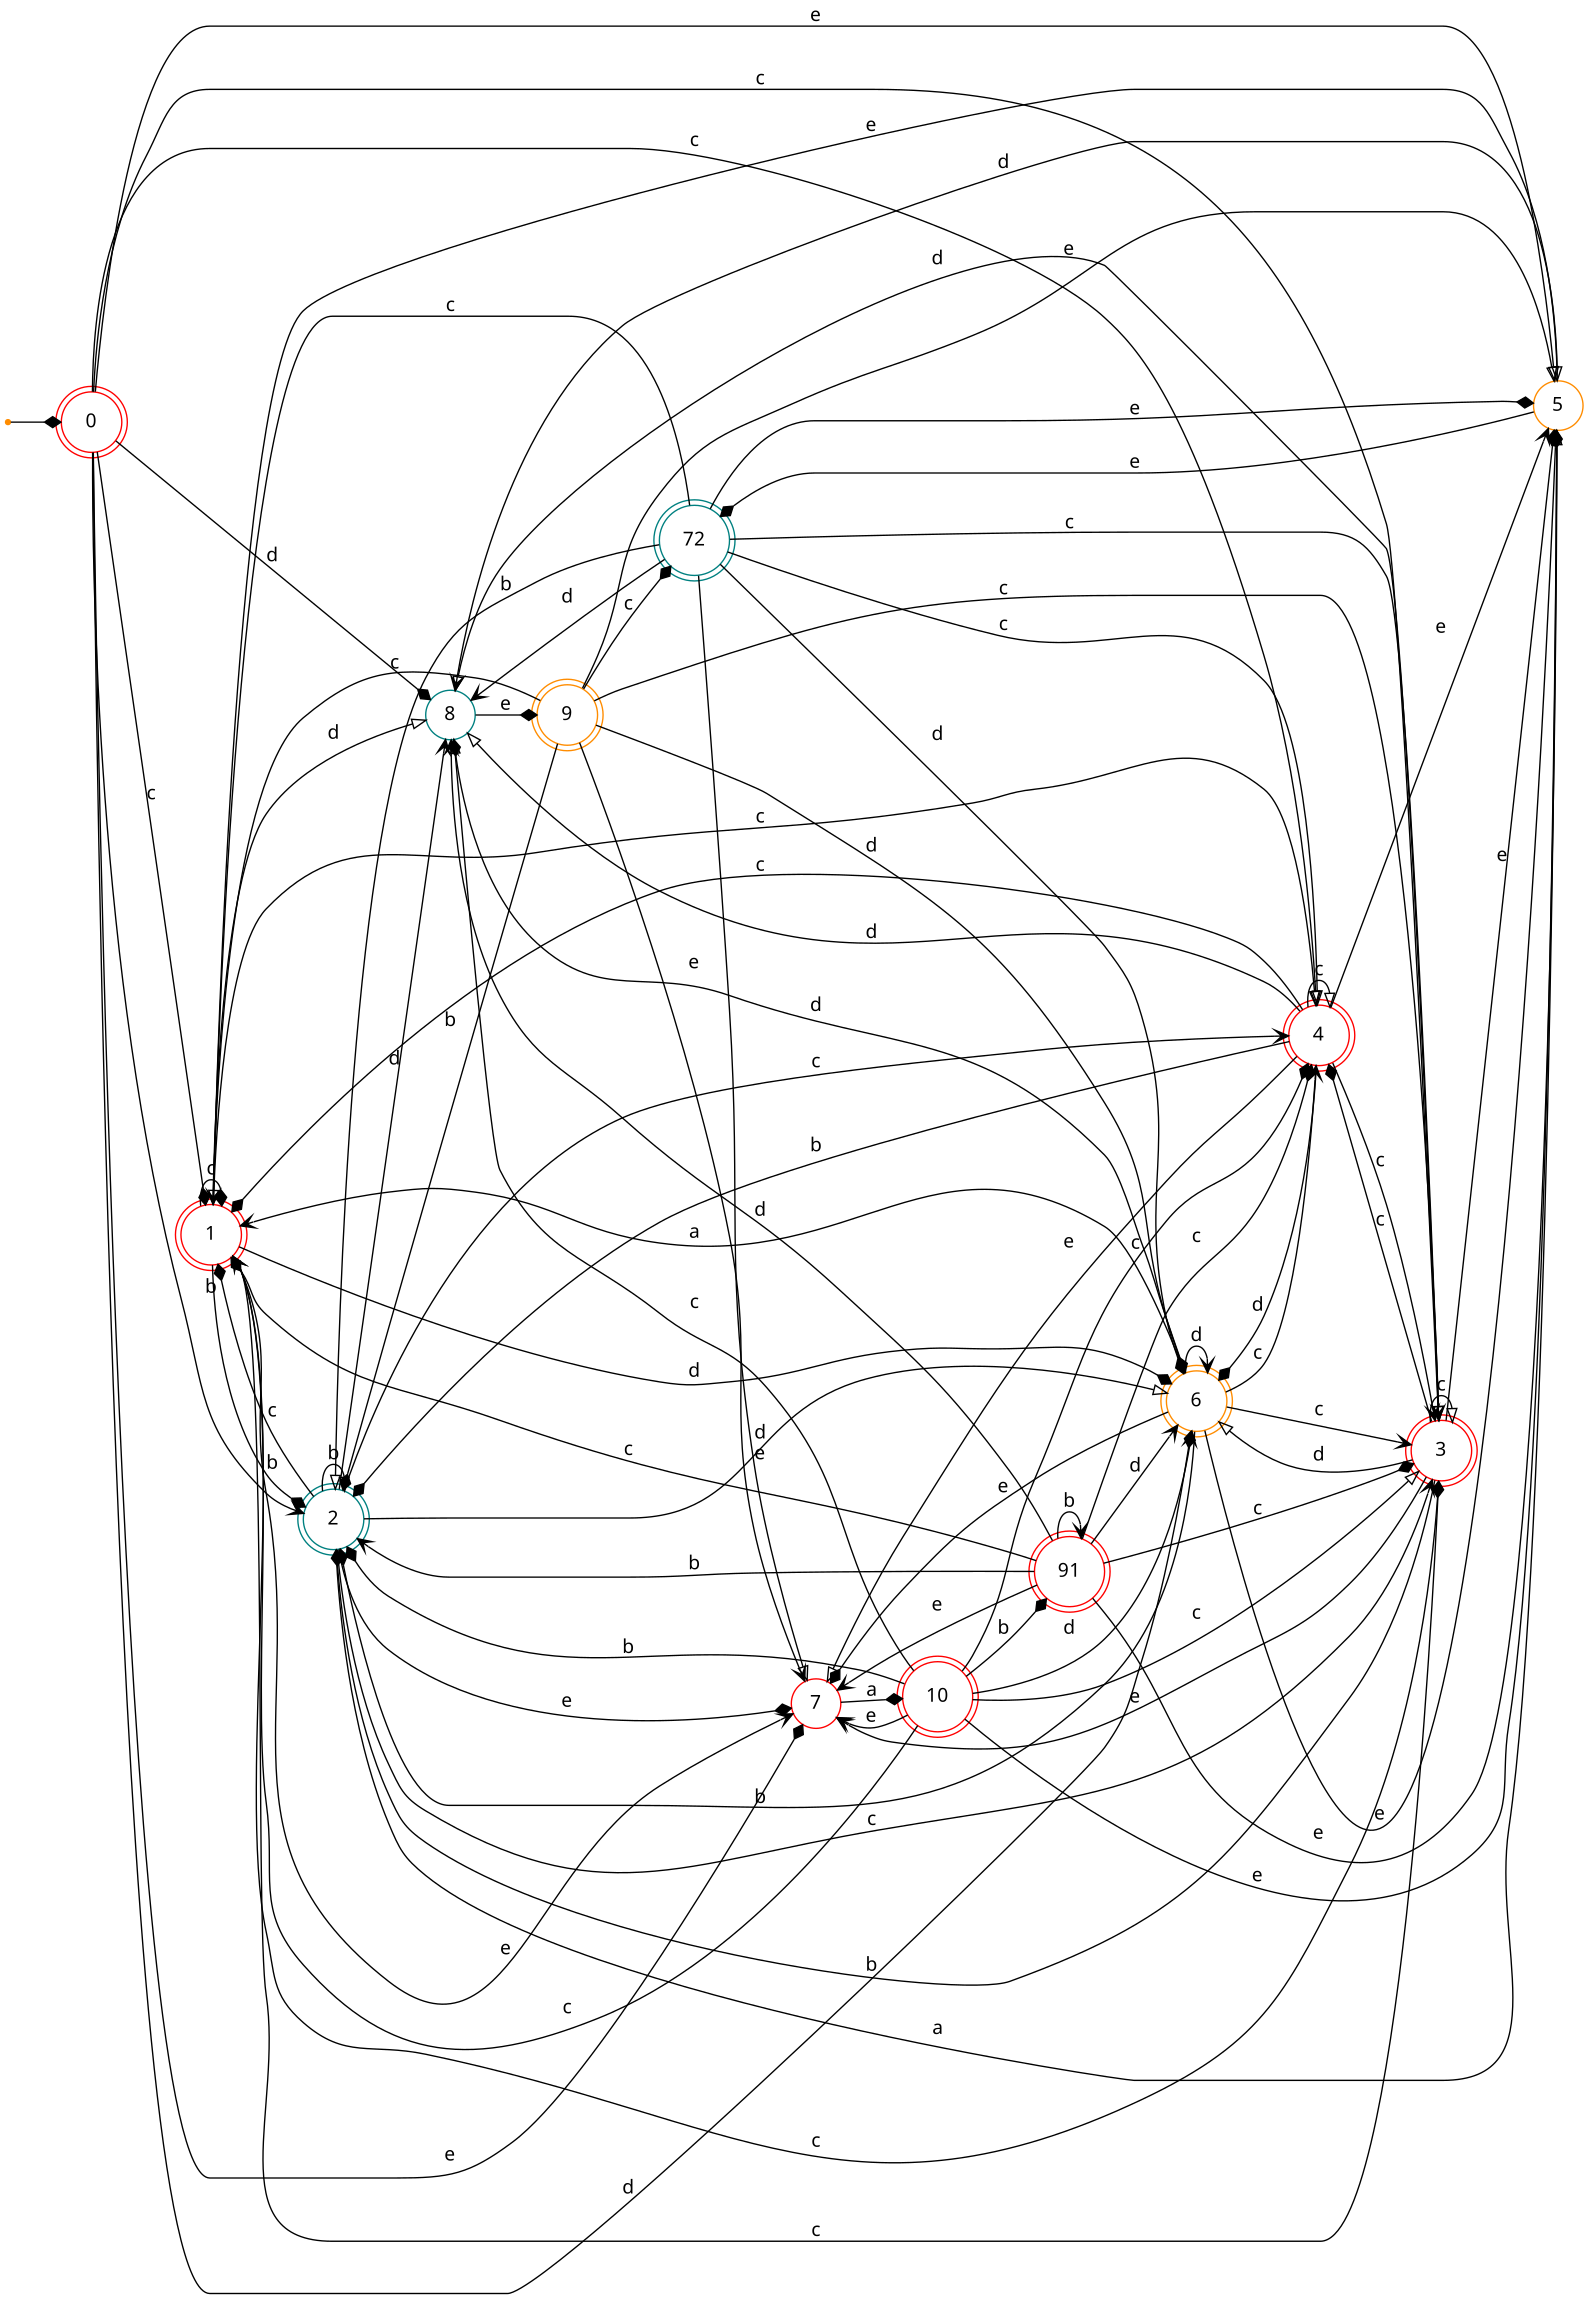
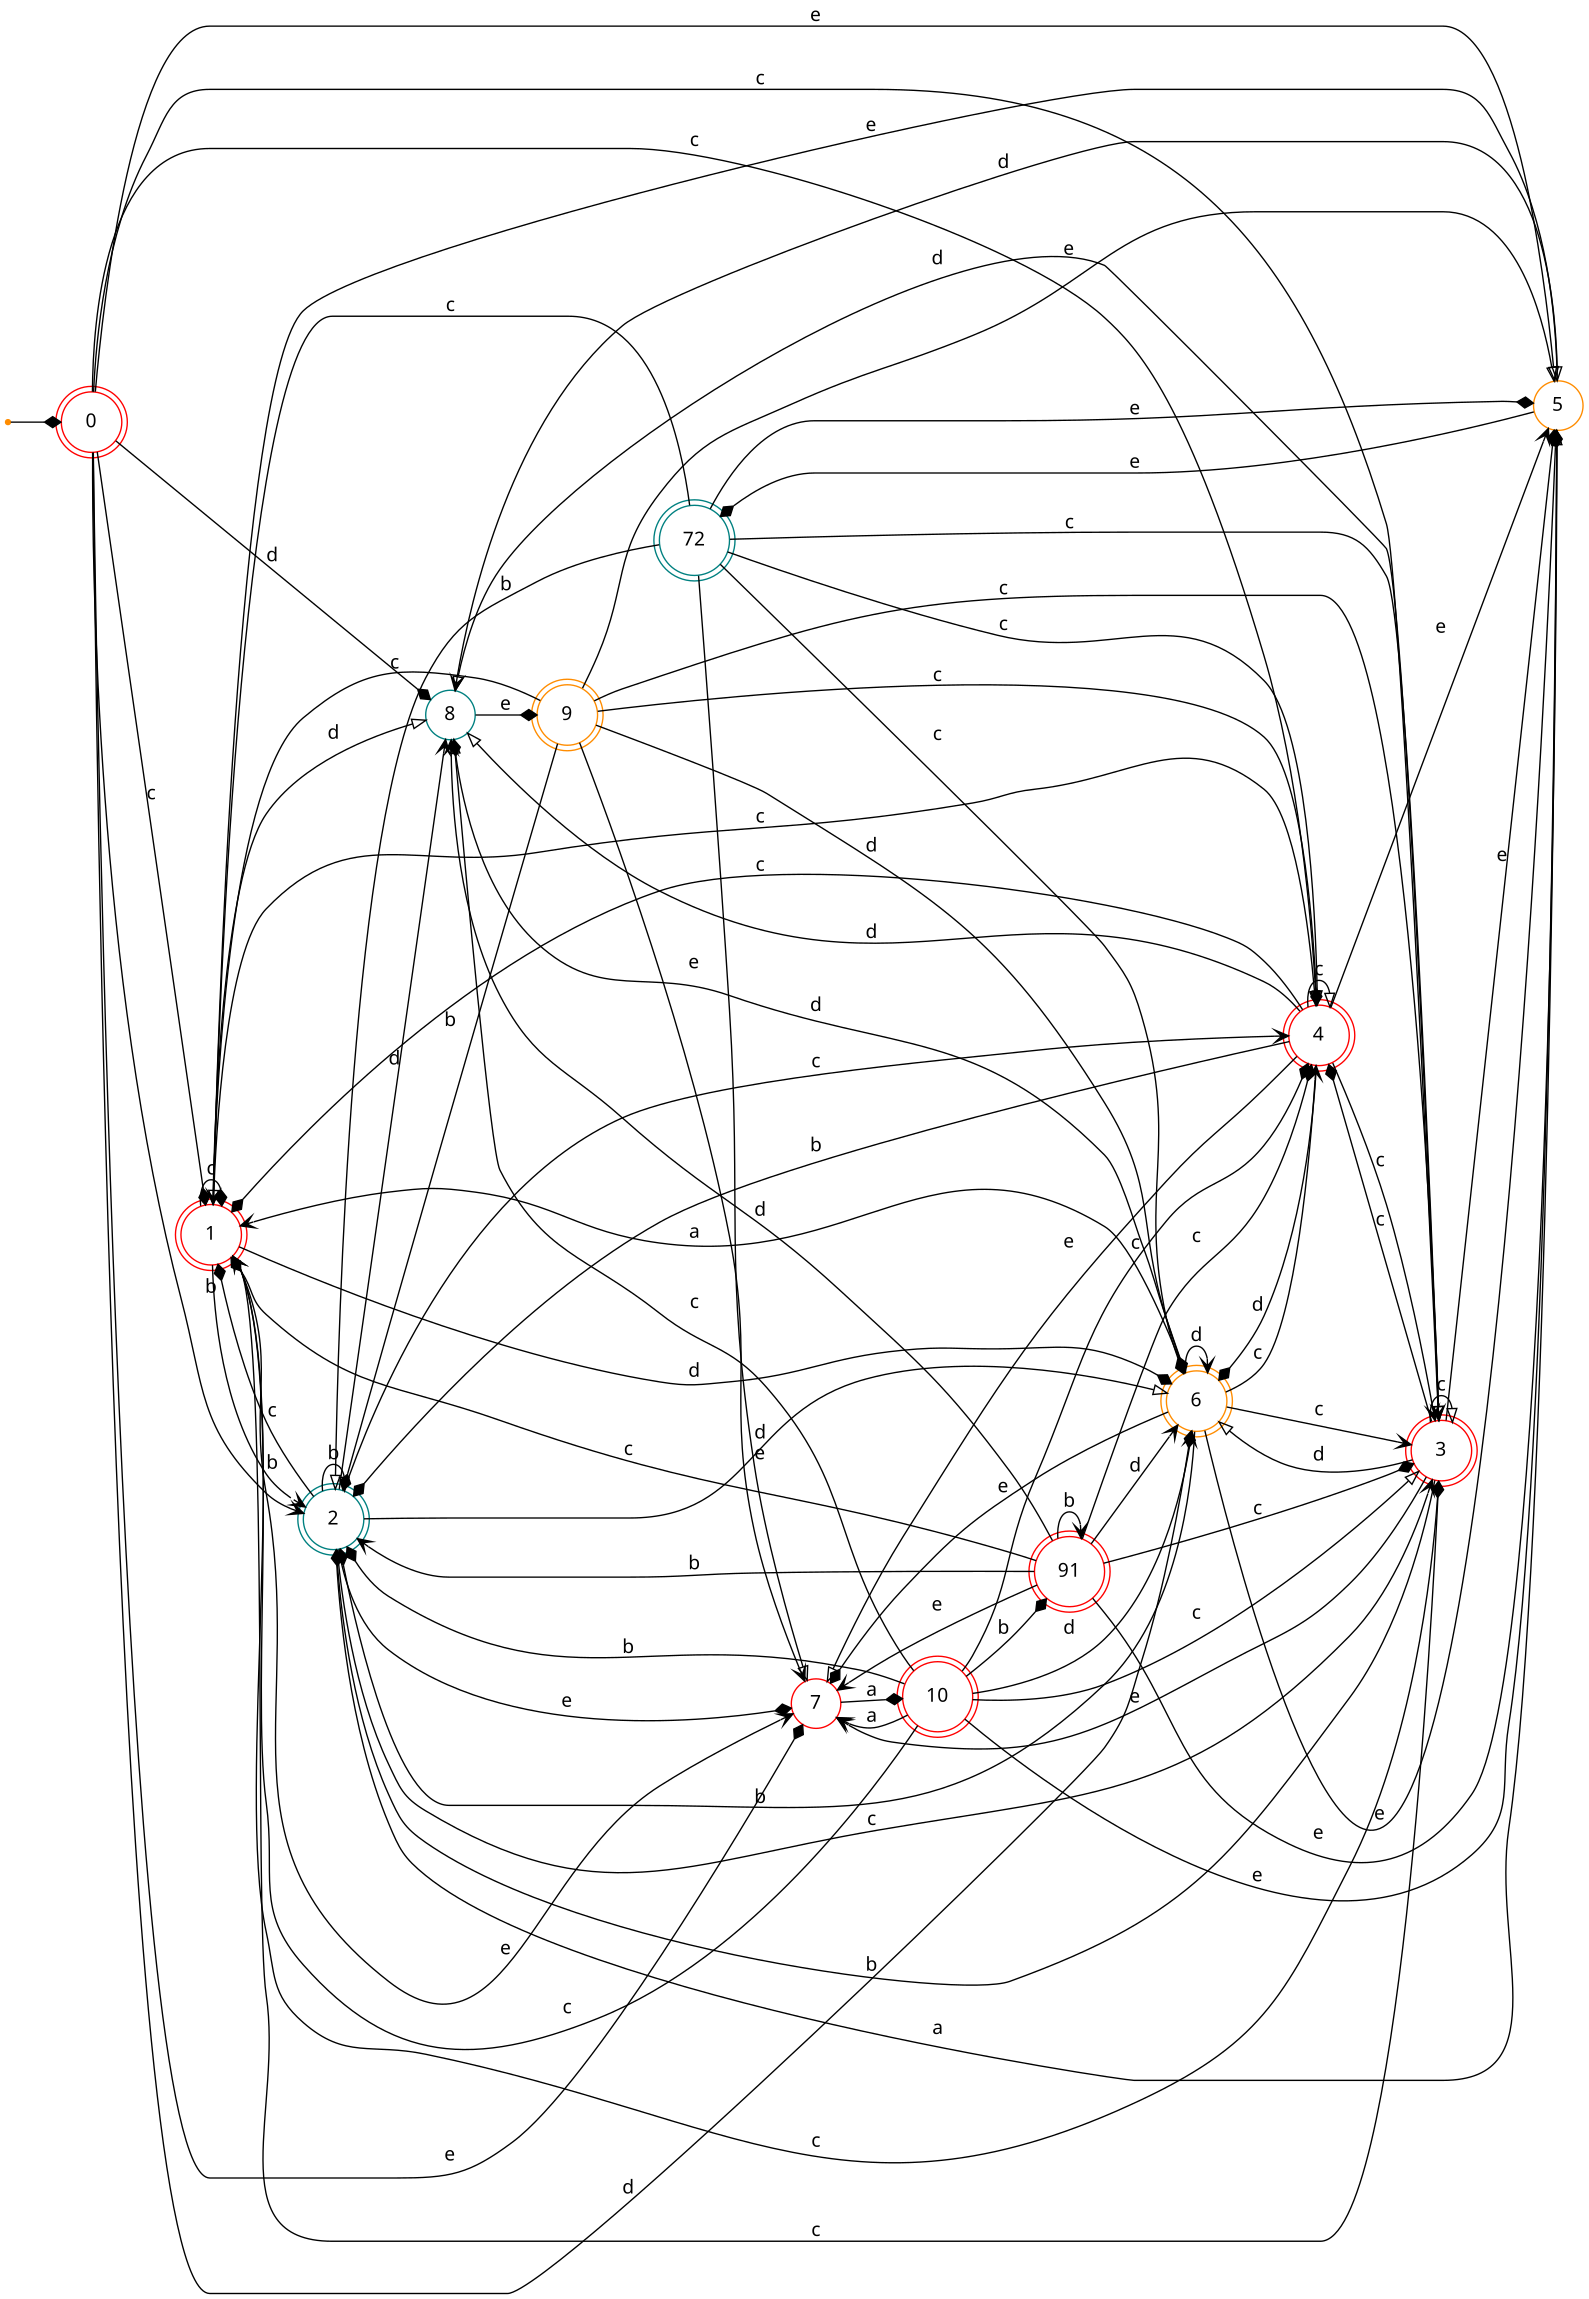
(573, 625) -> none
(619, 632) -> (1064, 688)
(938, 735) -> (938, 735)
(230, 1390) -> (230, 1390)
(872, 1717) -> (872, 1717)
